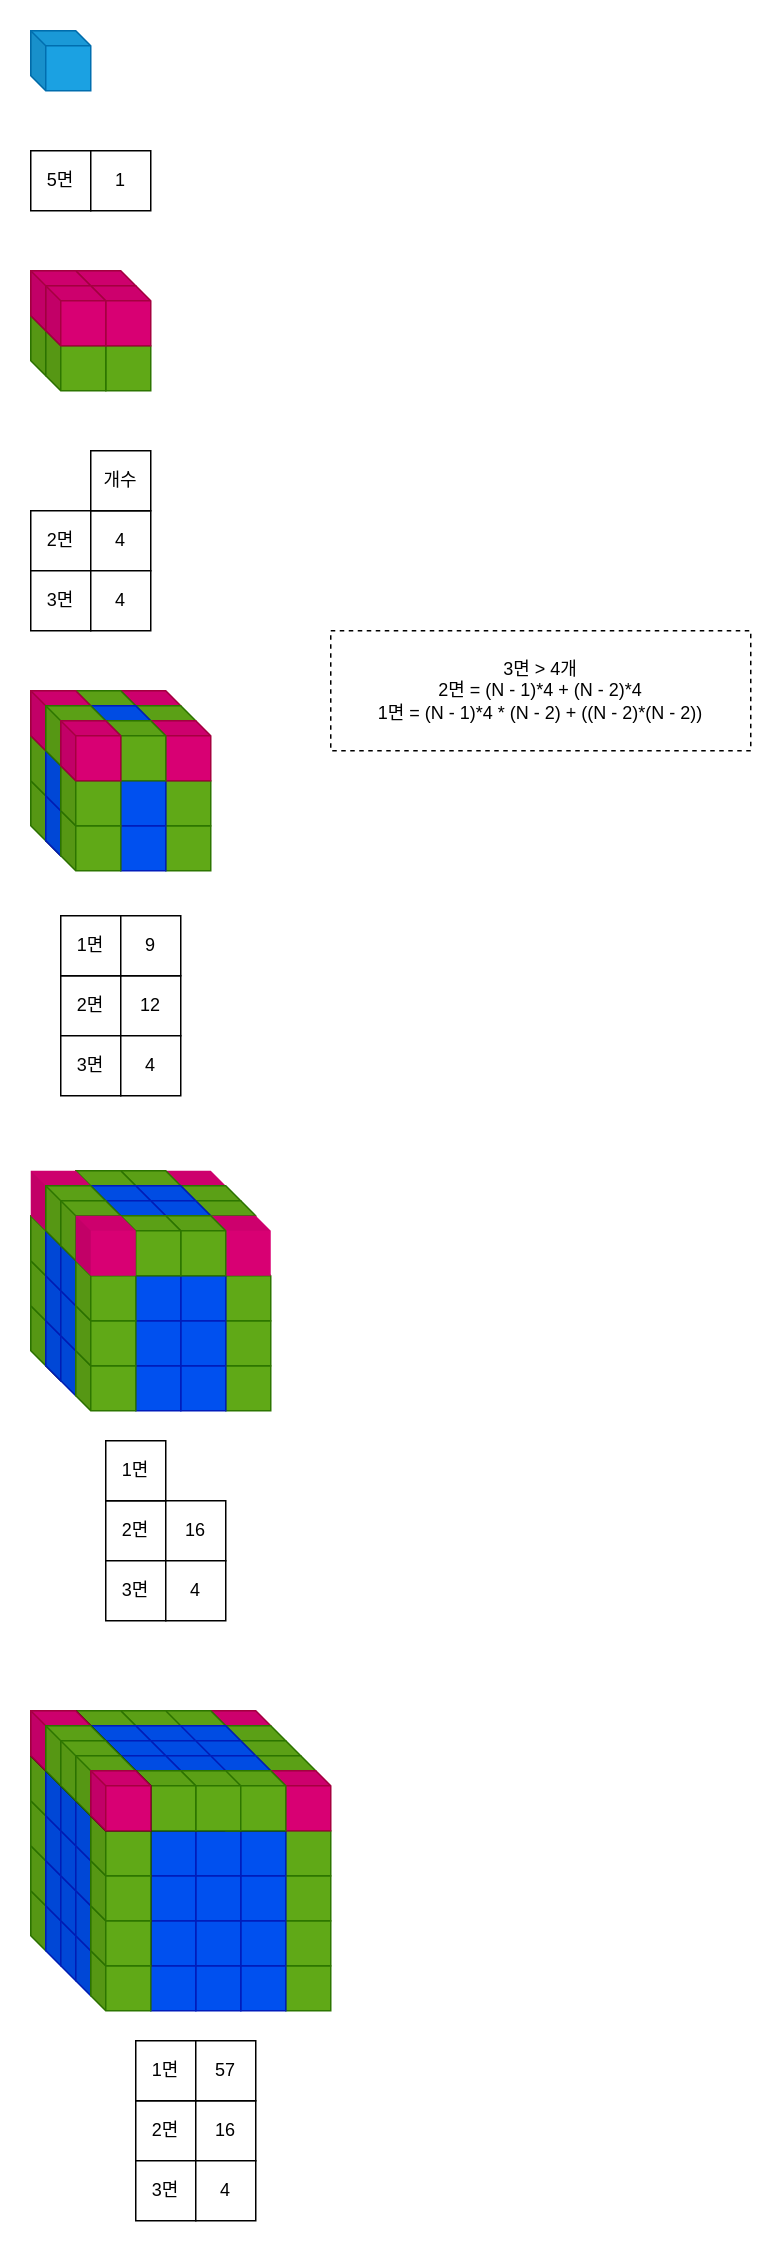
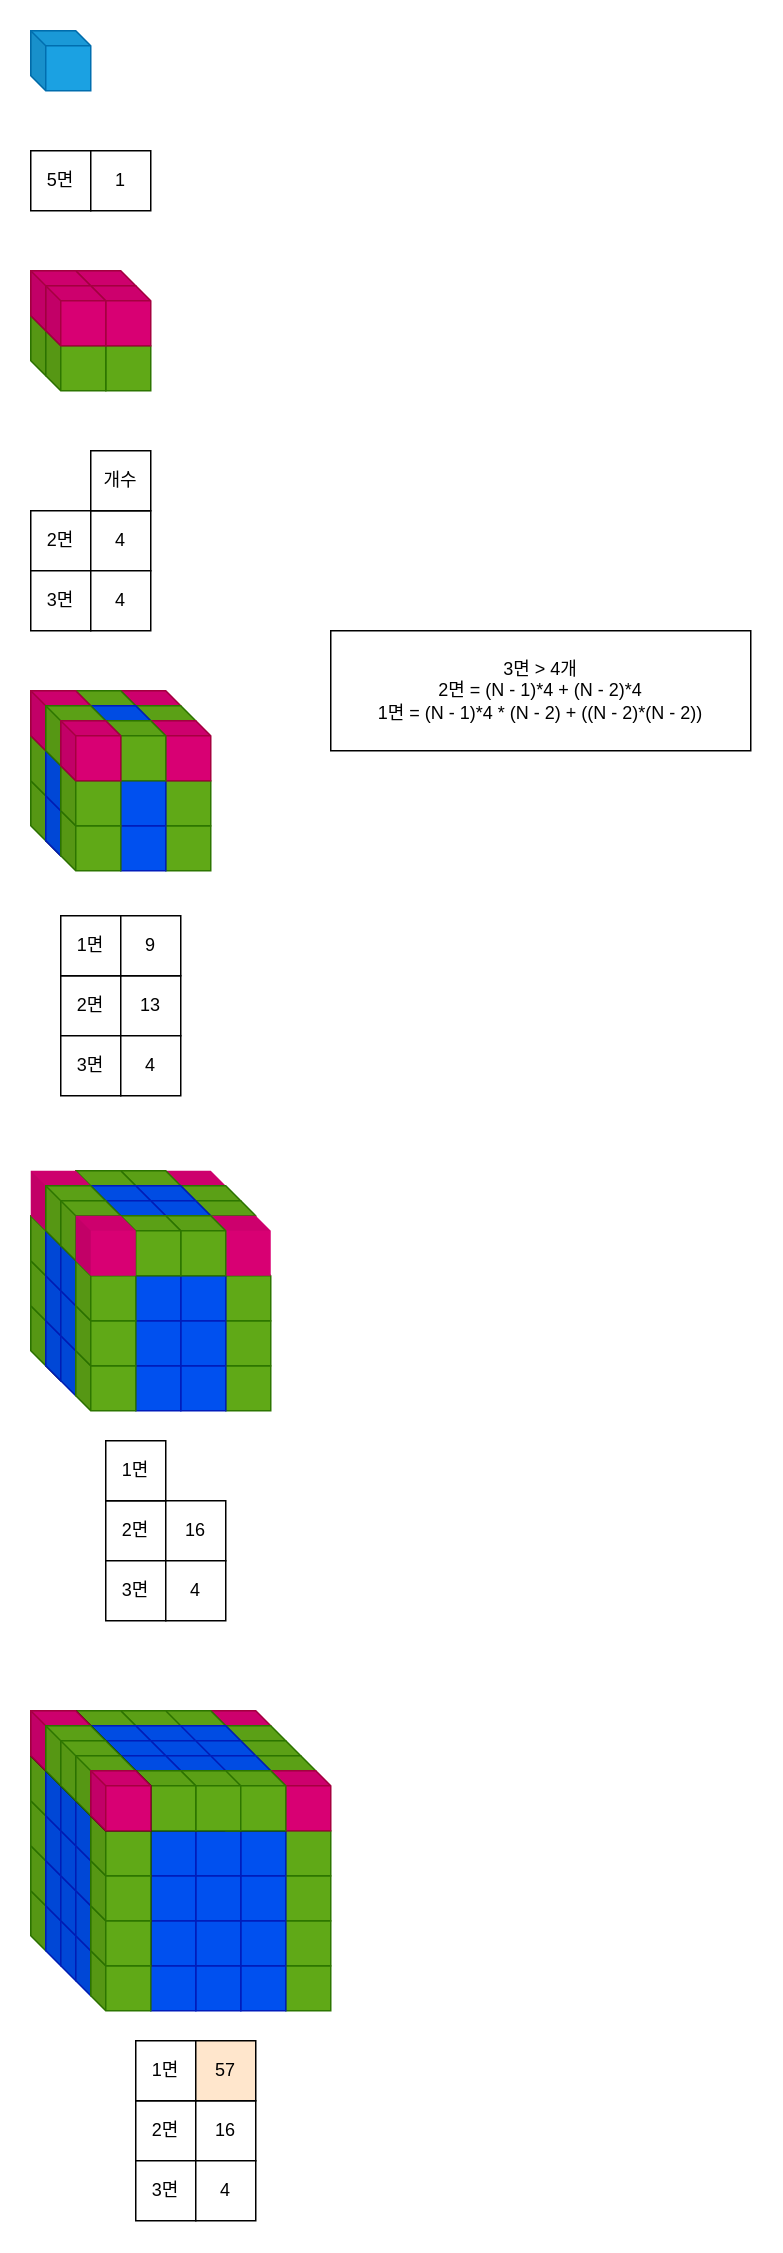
(541, 691) -> (541, 691)
(151, 1006) -> (151, 1006)
(226, 2071) -> (226, 2071)
